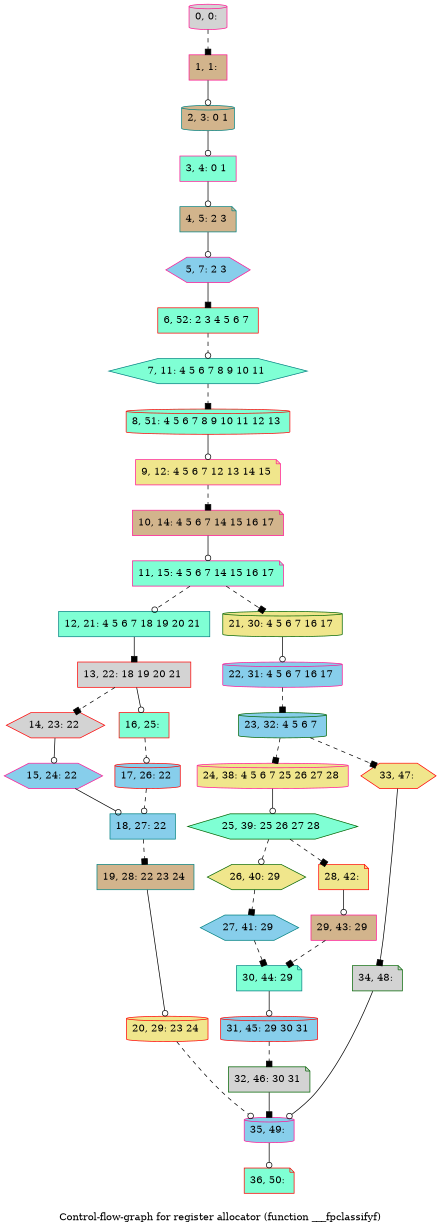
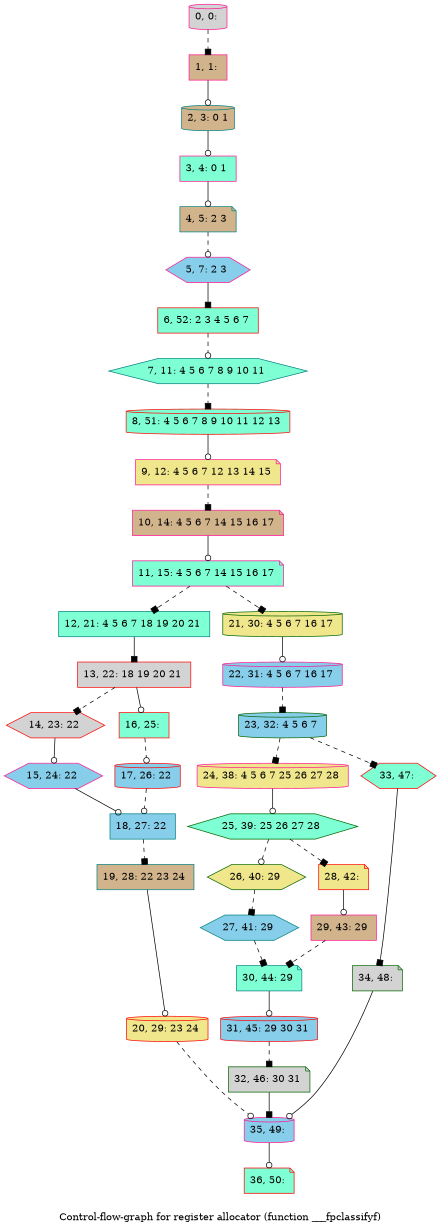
(208, 242) -> (208, 242)
(174, 597) -> (174, 597)
(398, 776) -> (398, 776)
